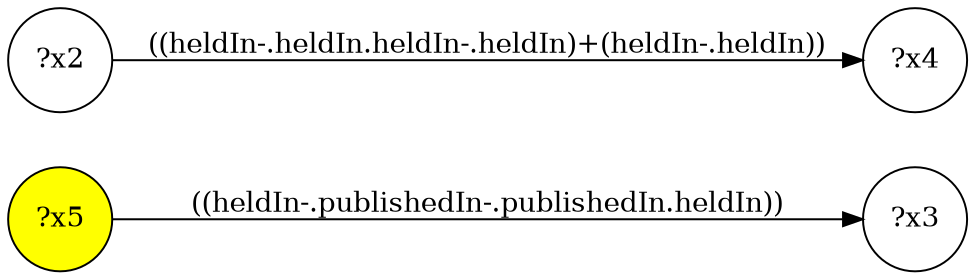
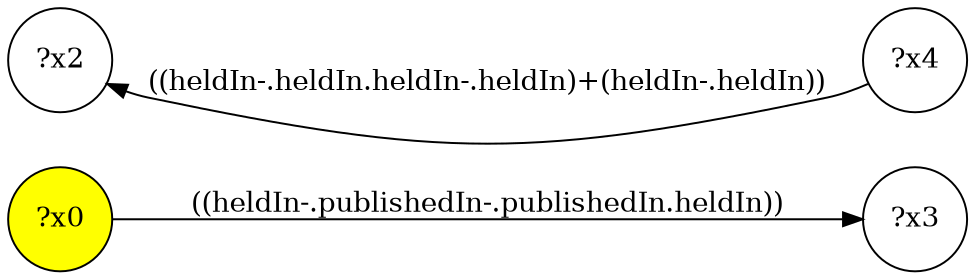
(478, 60) -> (498, 143)
(60, 219) -> (60, 219)
